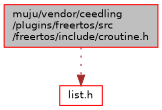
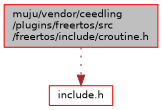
(81, 96) -> (81, 96)
